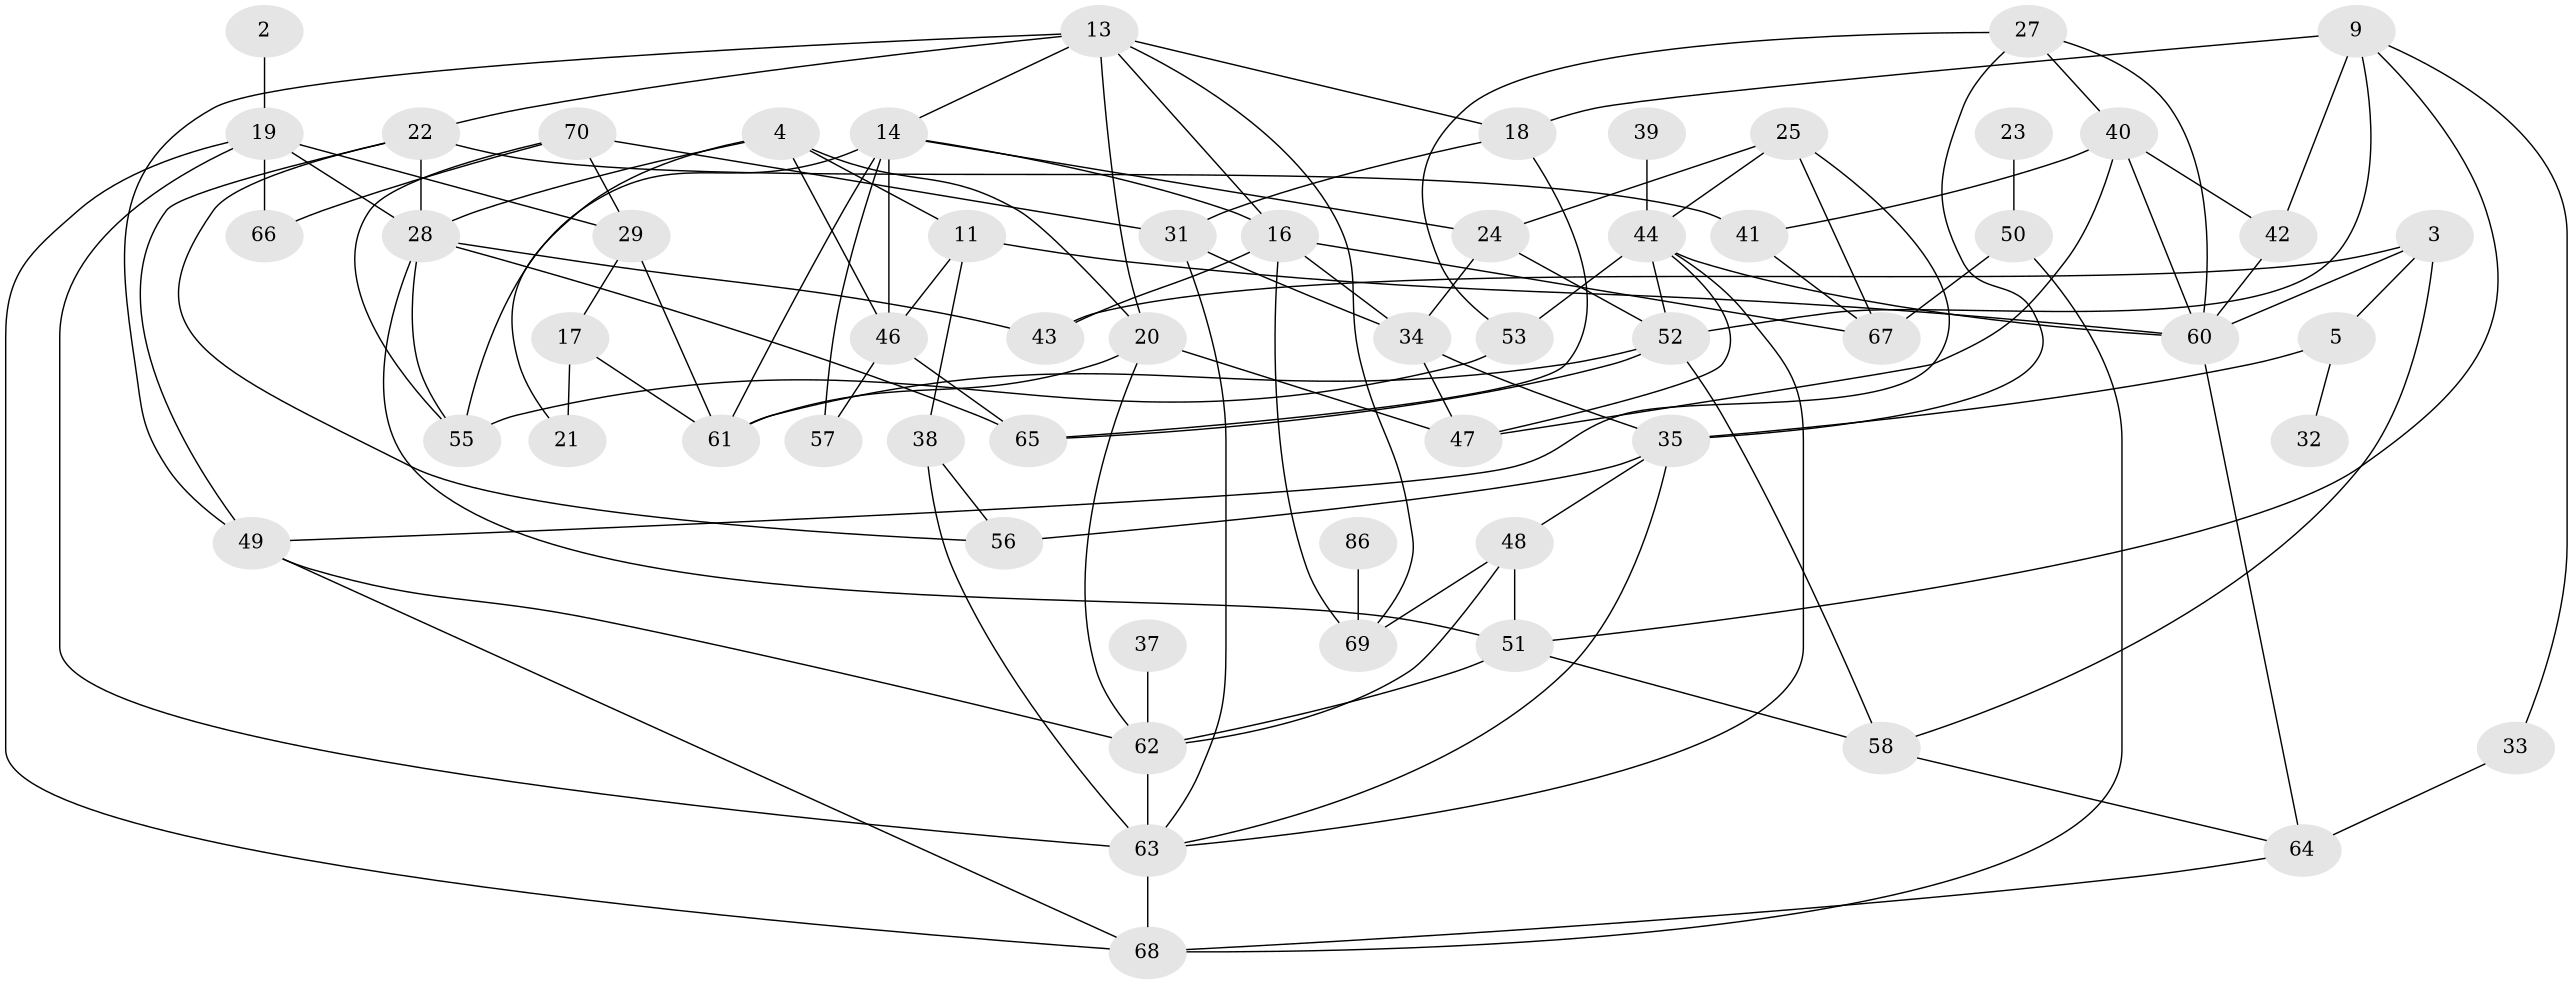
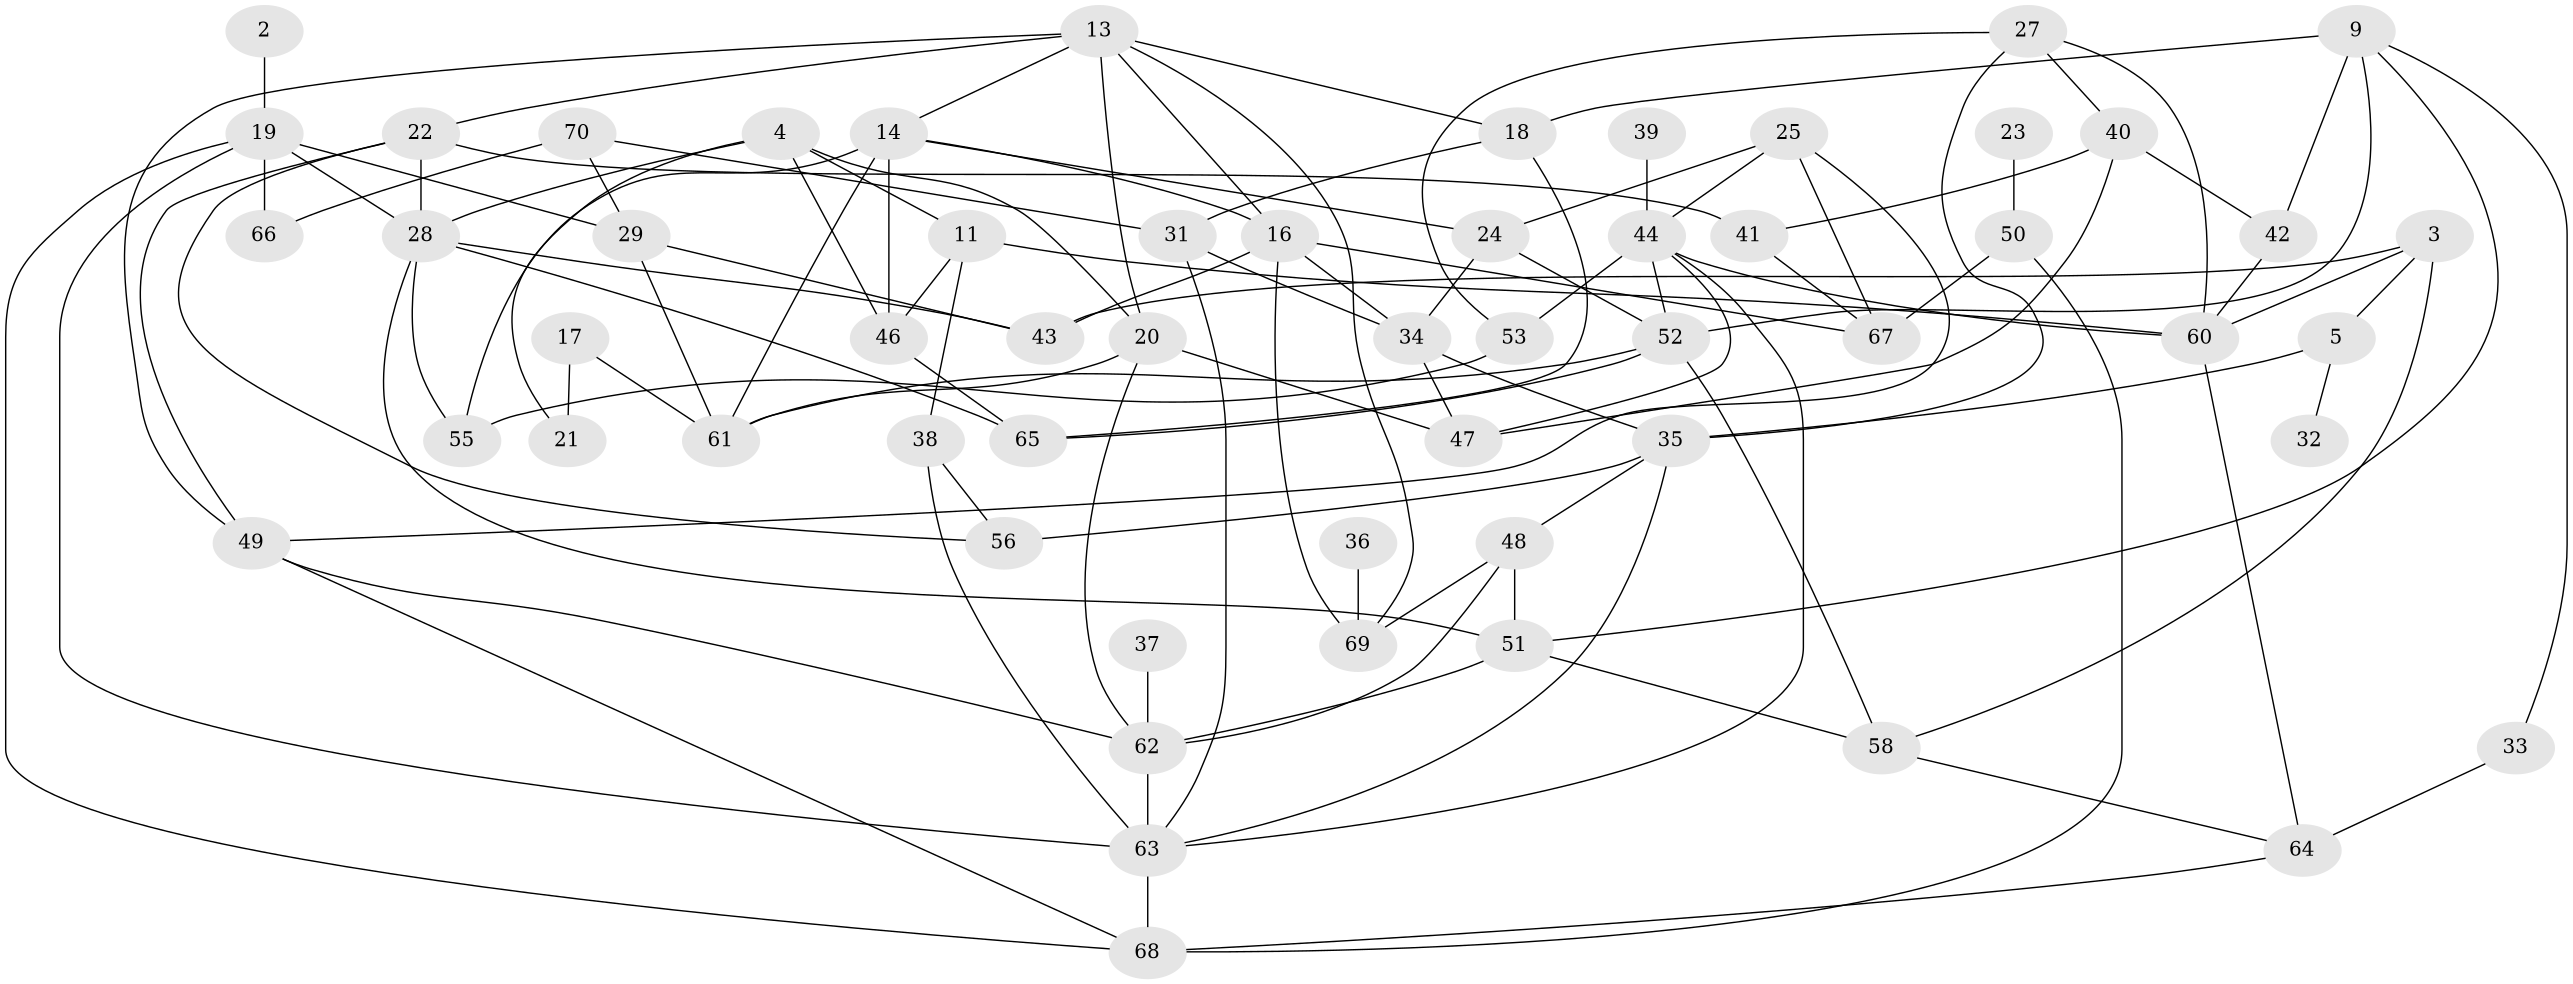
(359, 233) -> none
(2160, 236) -> none
(605, 281) -> (830, 285)
(823, 441) -> none
(1358, 543) -> (1358, 543)
